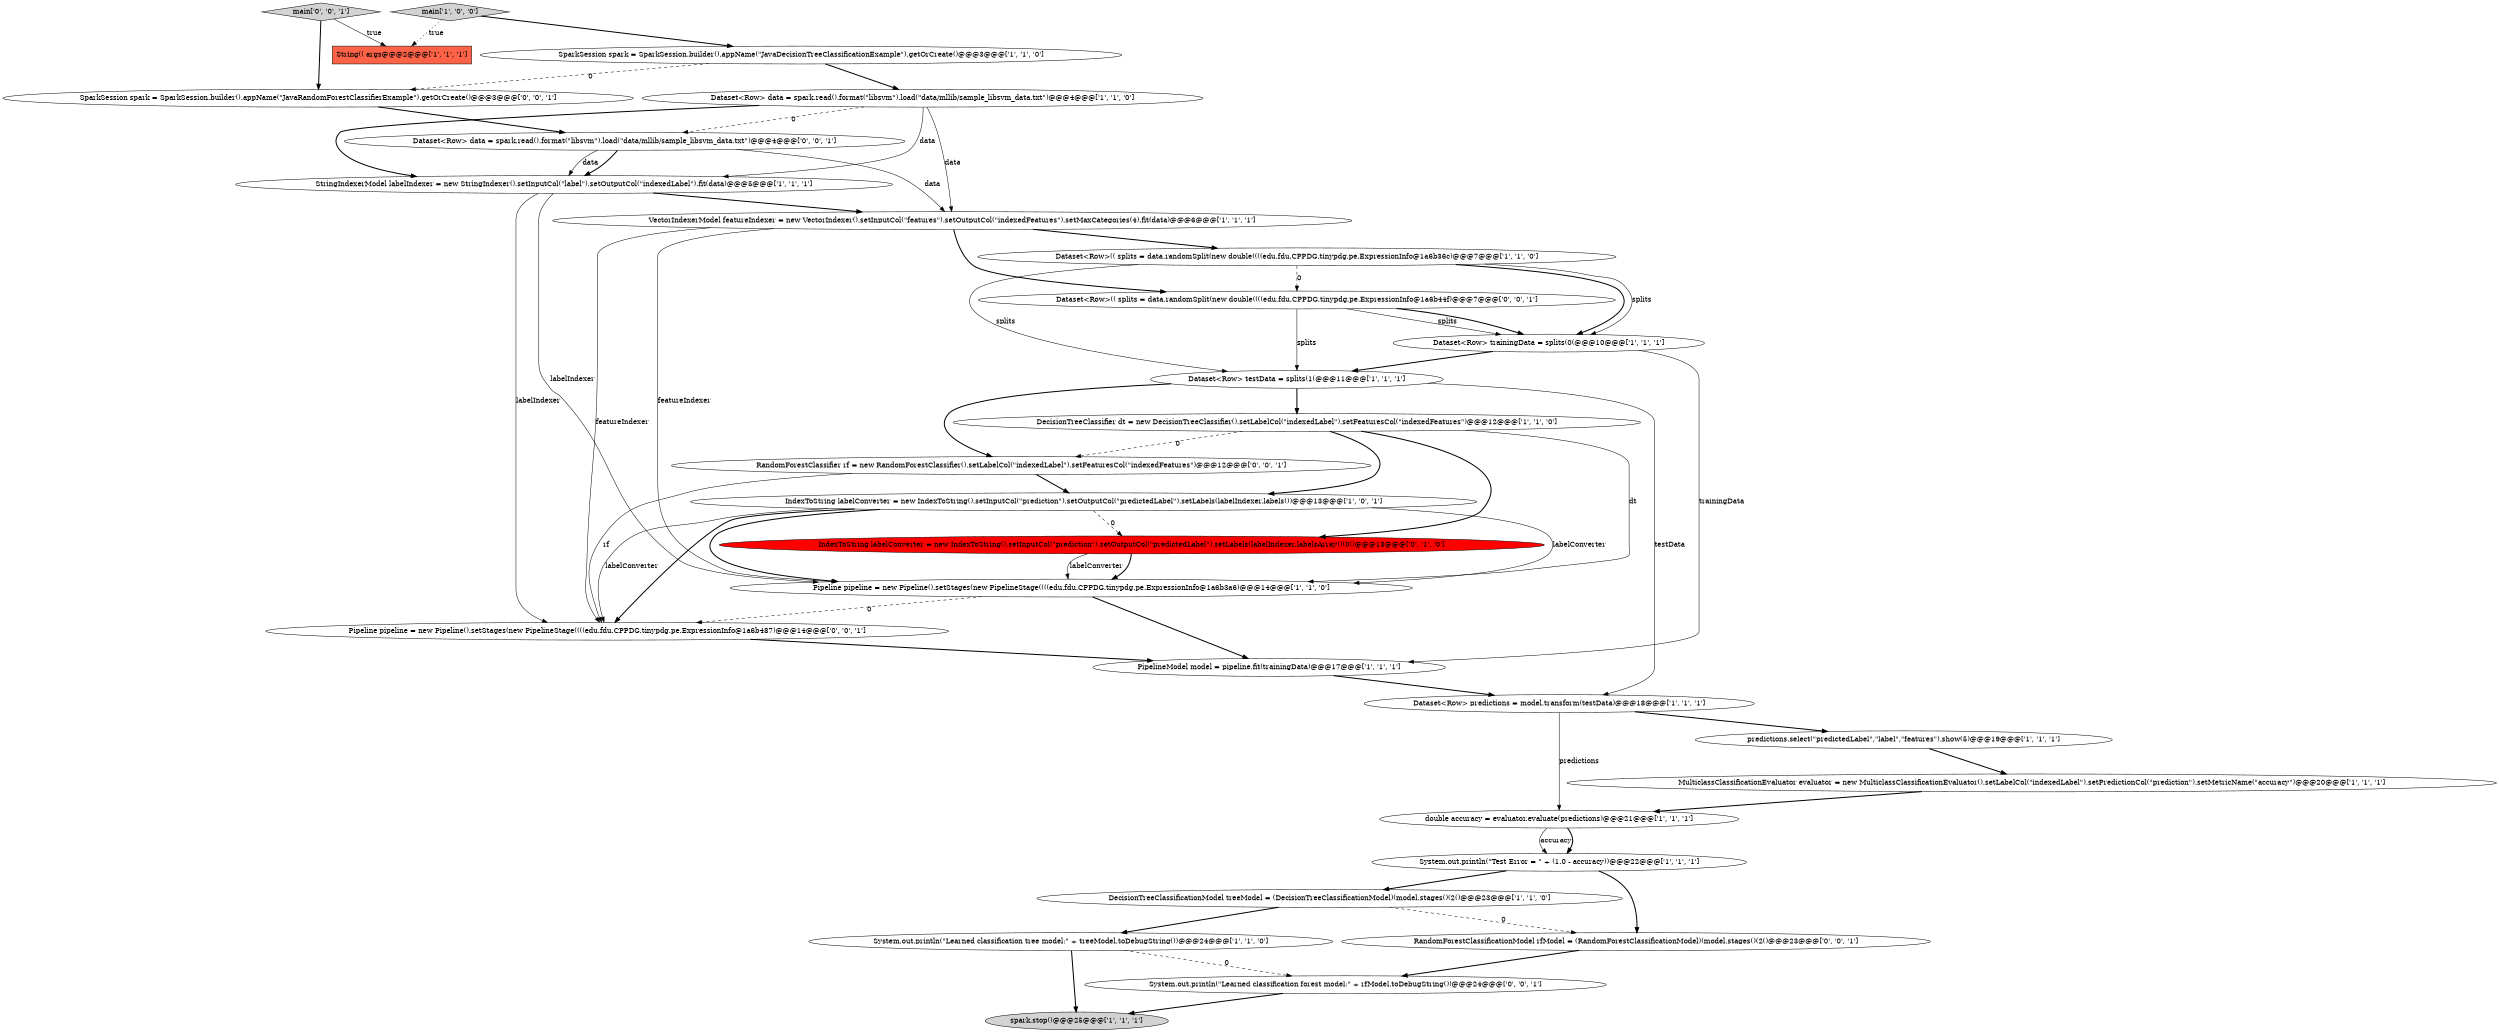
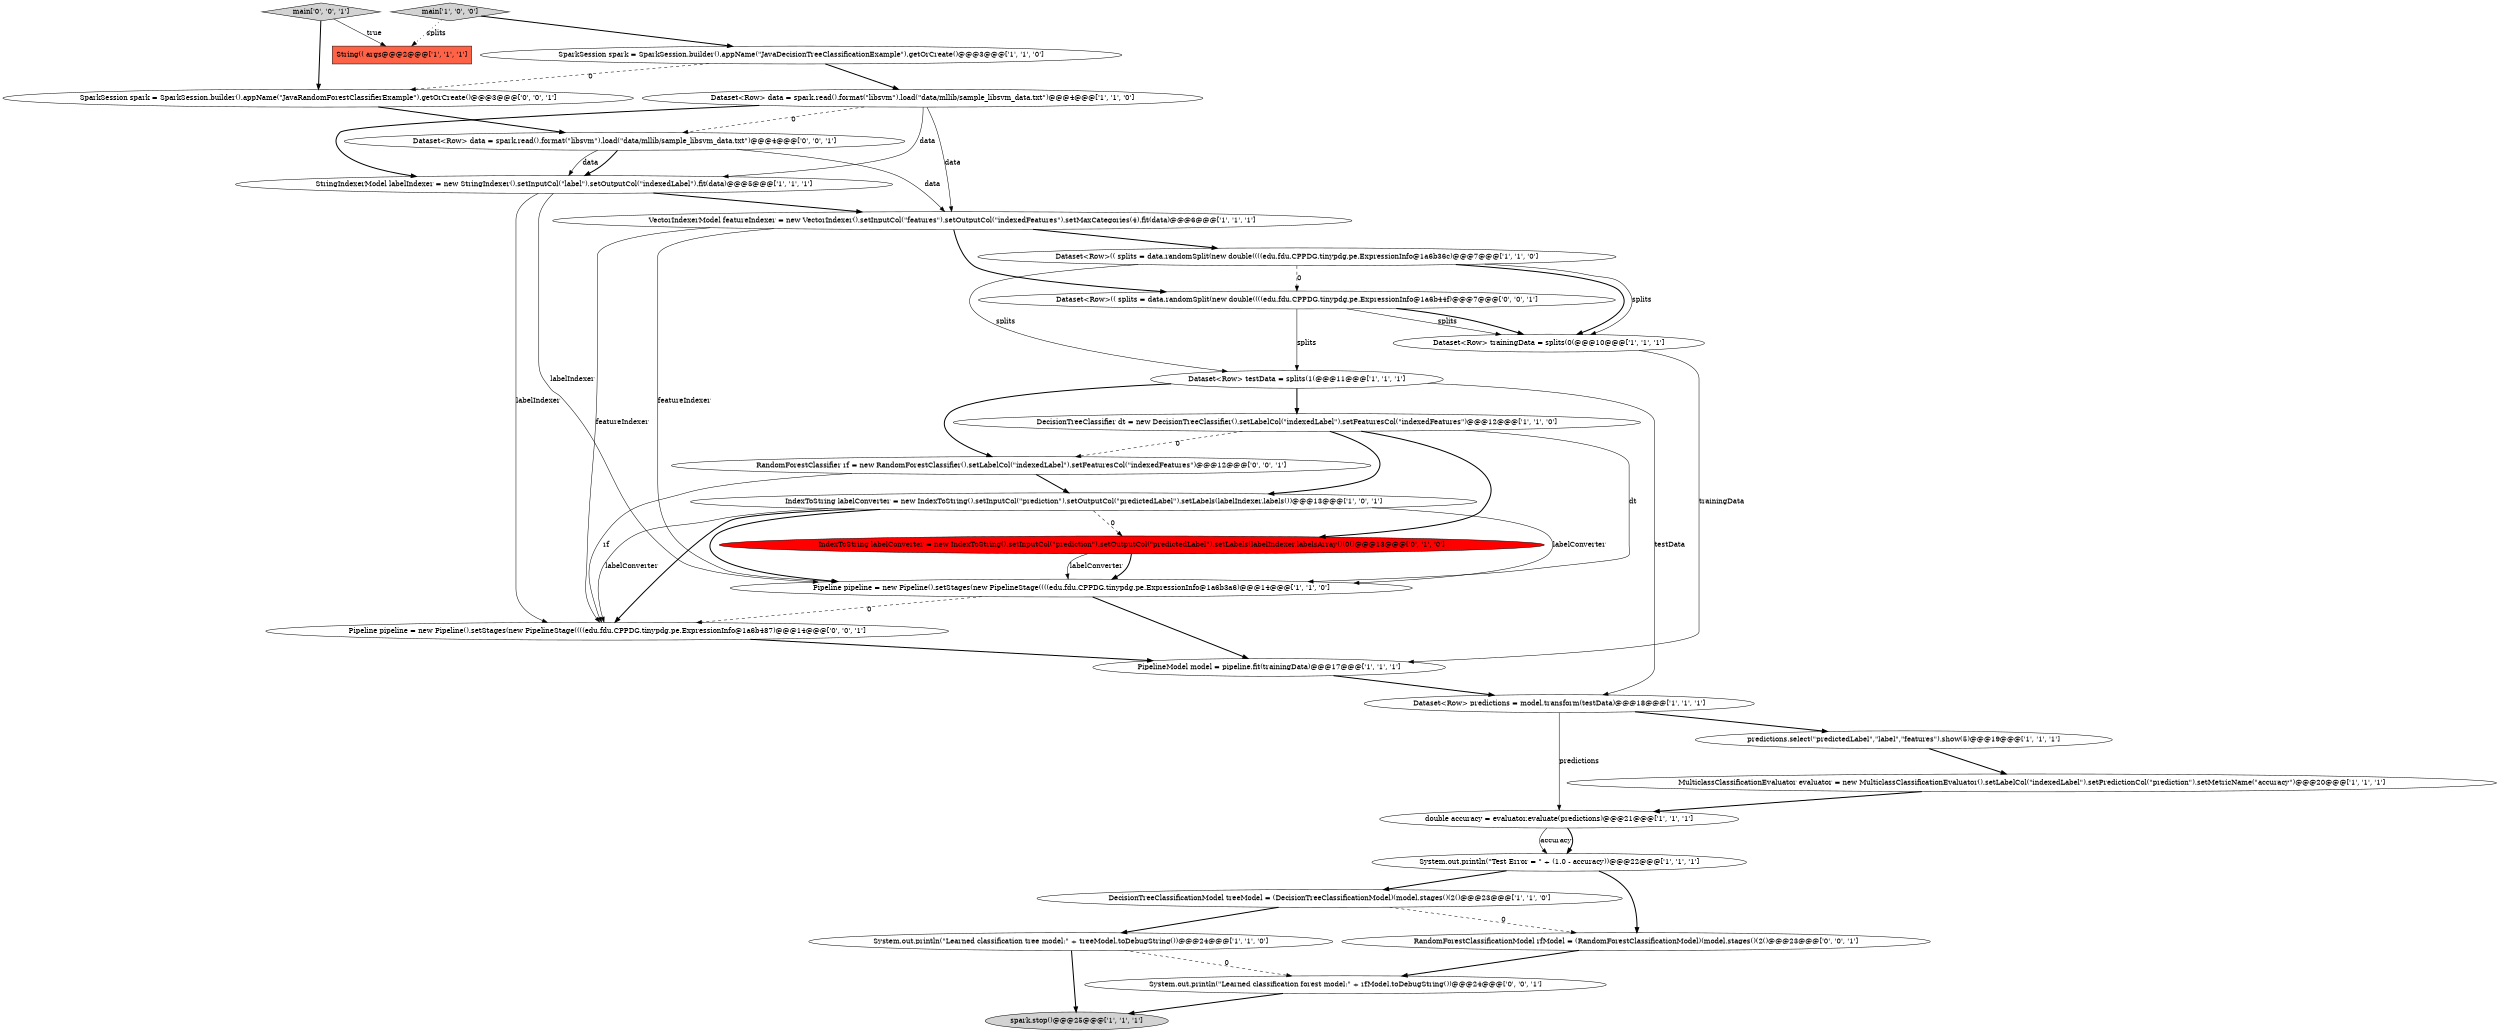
(436, 33) -> (436, 33)
(1425, 361) -> none
